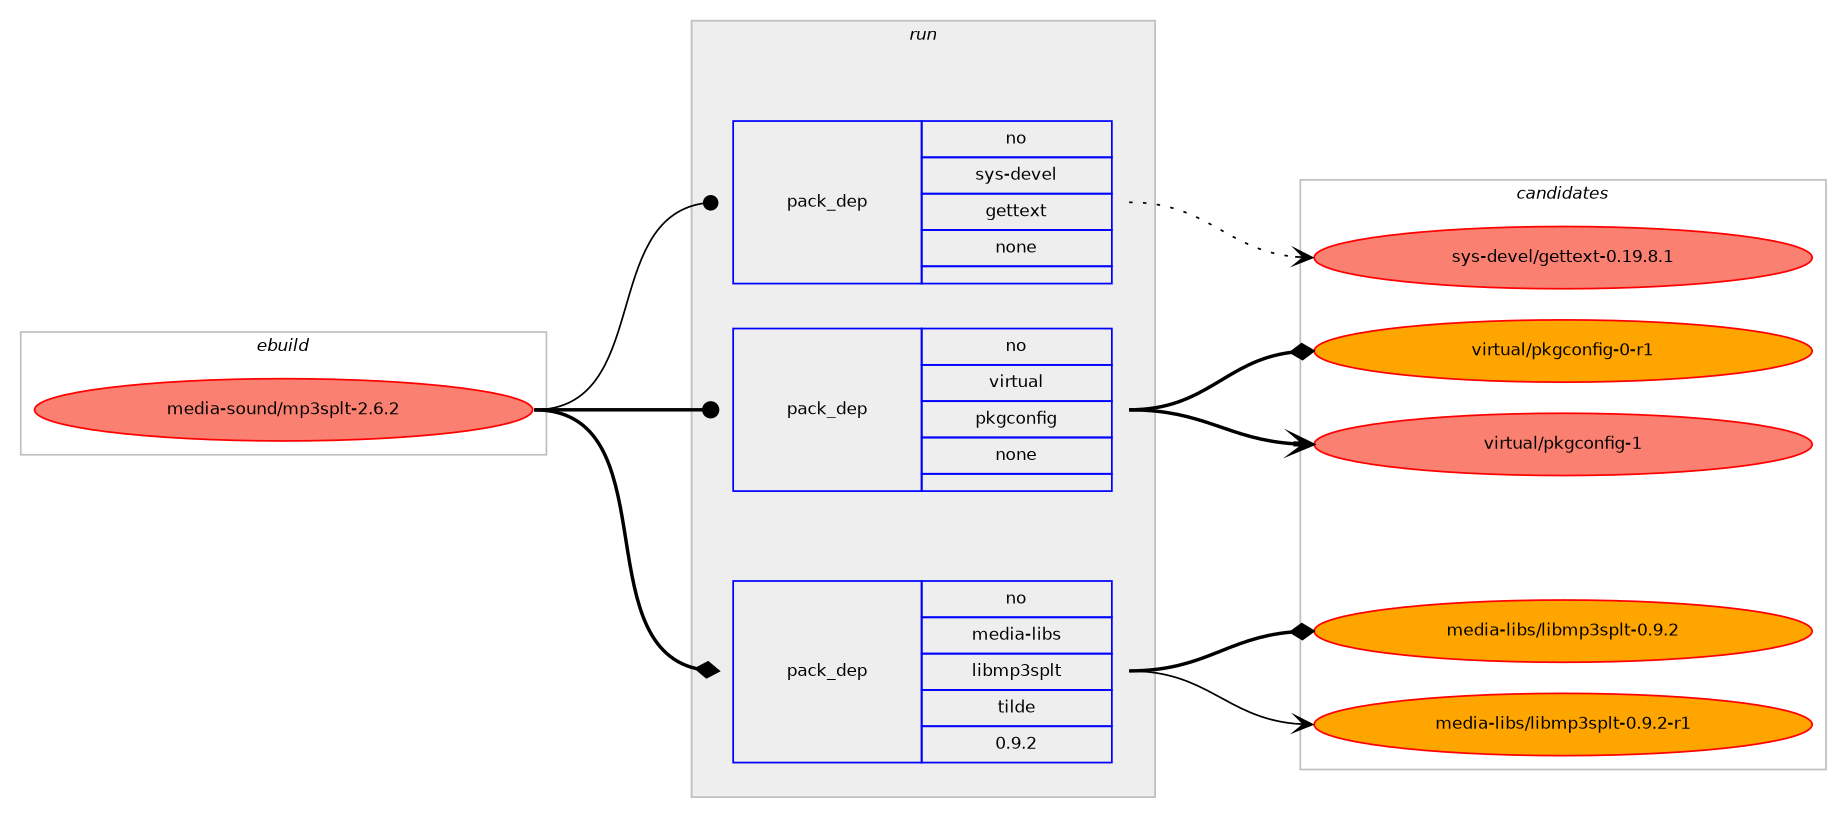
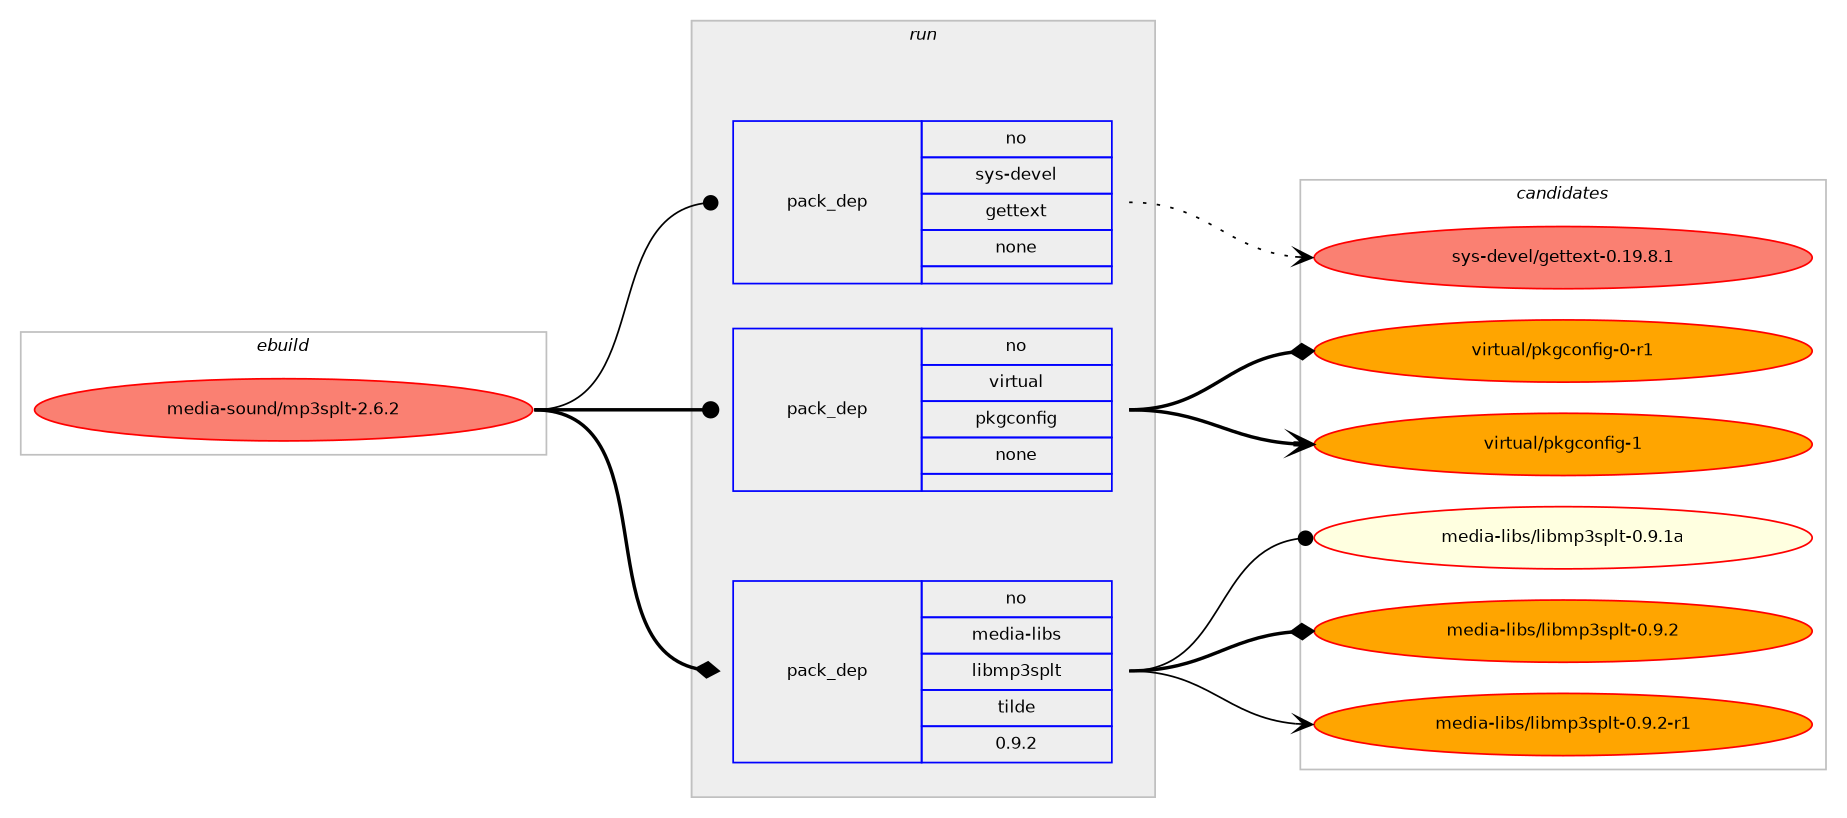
(1563, 444) -> (1563, 444)
none -> (1563, 538)
